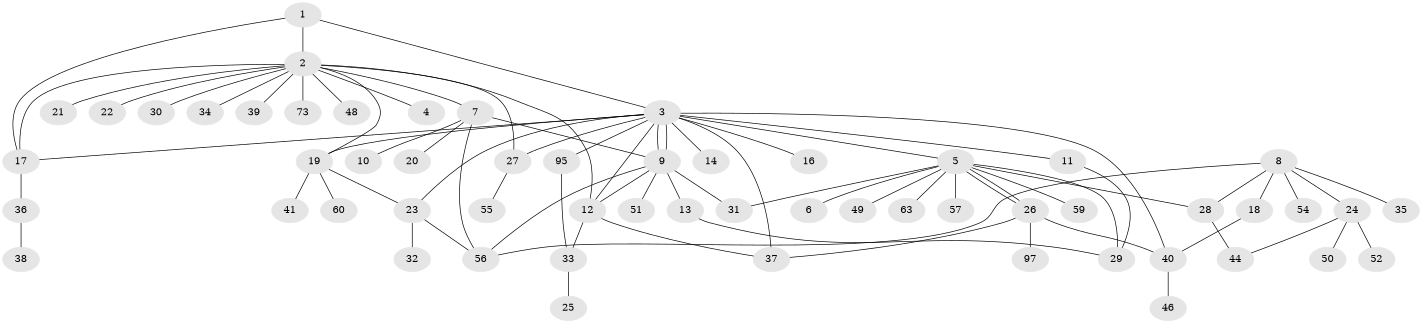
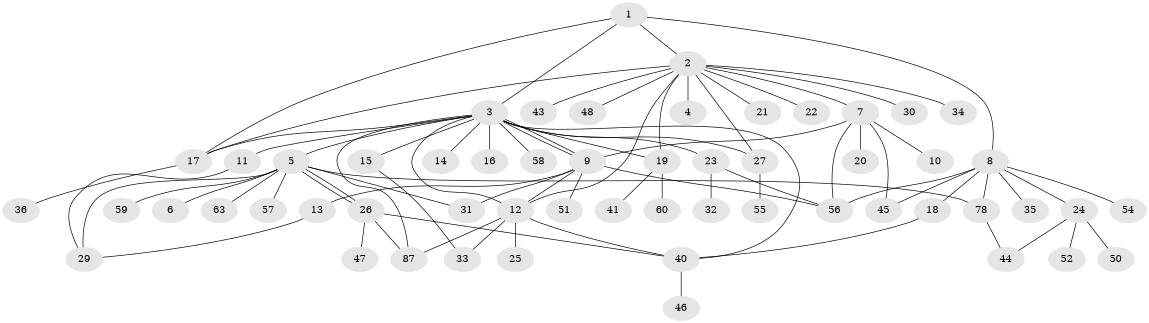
none -> (845, 47)
(254, 113) -> none
(303, 113) -> (539, 113)
none -> (539, 162)
(562, 162) -> (366, 162)
(363, 186) -> none
(858, 211) -> none
none -> (884, 211)
(1206, 211) -> (981, 211)
none -> (596, 240)
(21, 259) -> none
(772, 259) -> (409, 259)
(1030, 259) -> (360, 259)
(568, 284) -> (515, 238)
